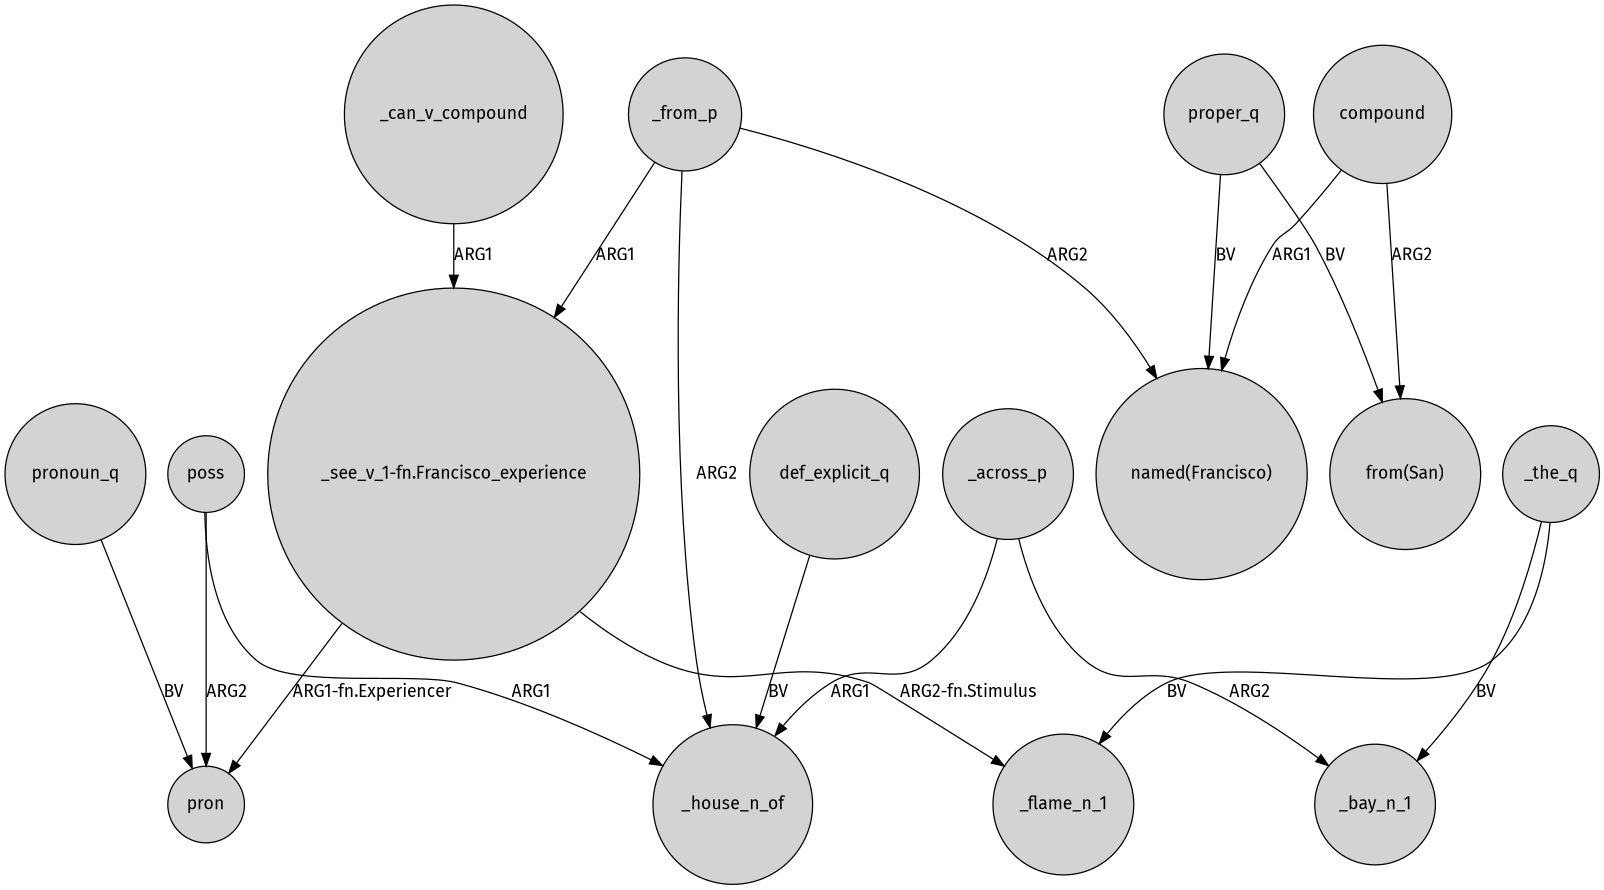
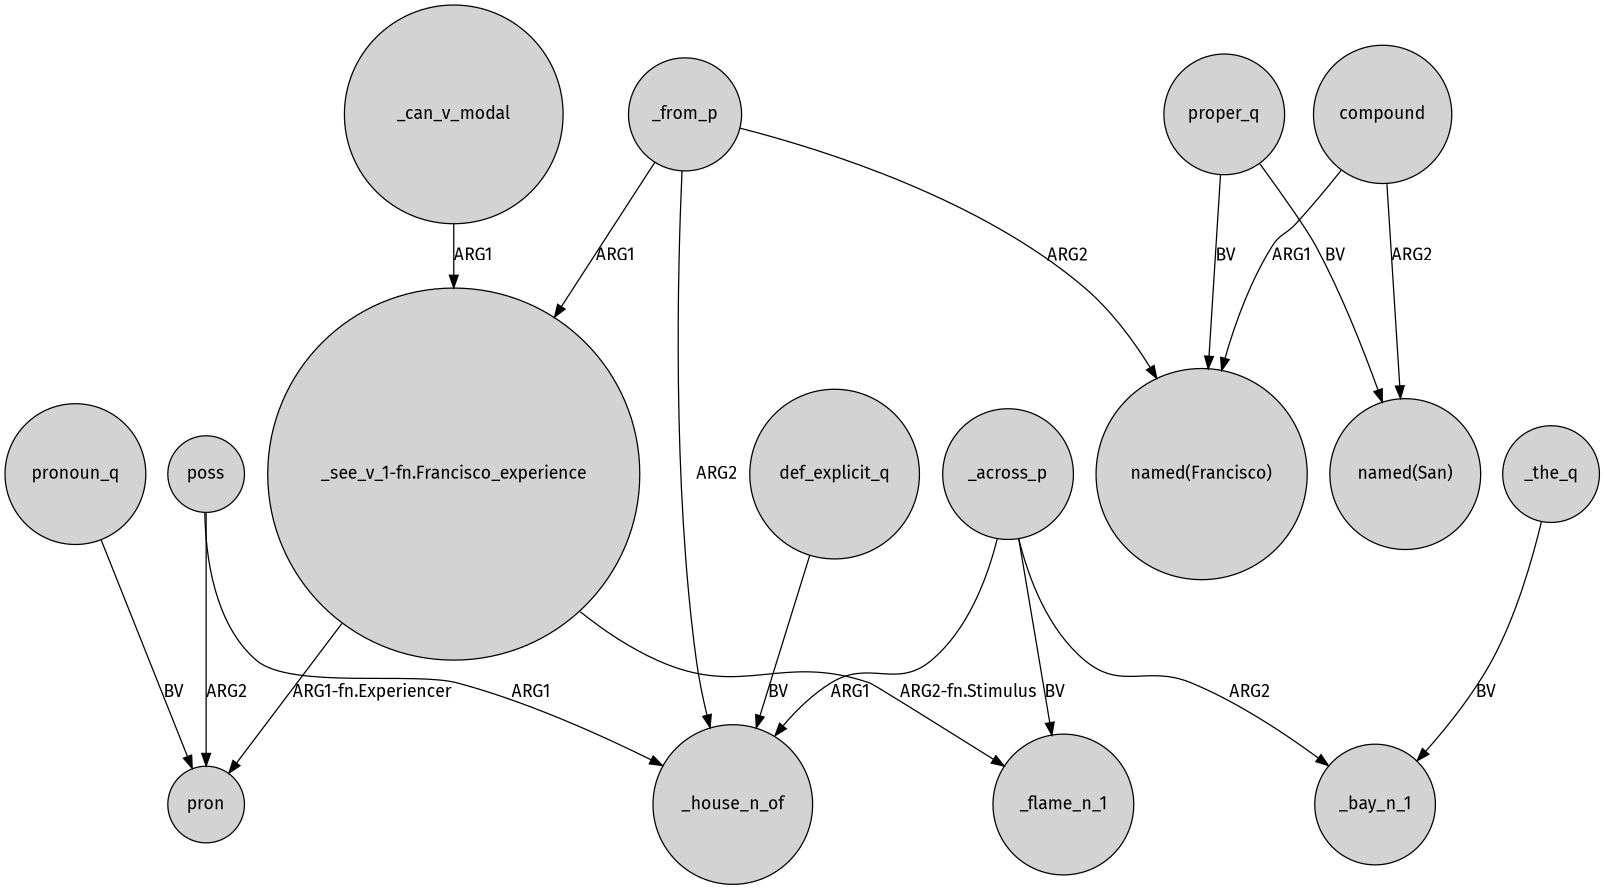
(454, 114) -> (454, 114)
(1405, 474) -> (1405, 474)
(1368, 678) -> (1034, 631)
